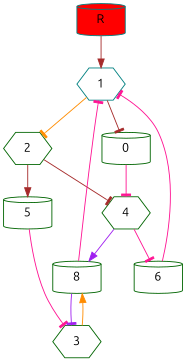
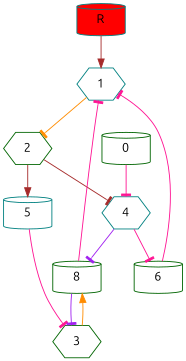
(113, 114) -> none
(28, 213) -> (28, 213)
(126, 213) -> (126, 213)
(103, 243) -> (103, 243)
